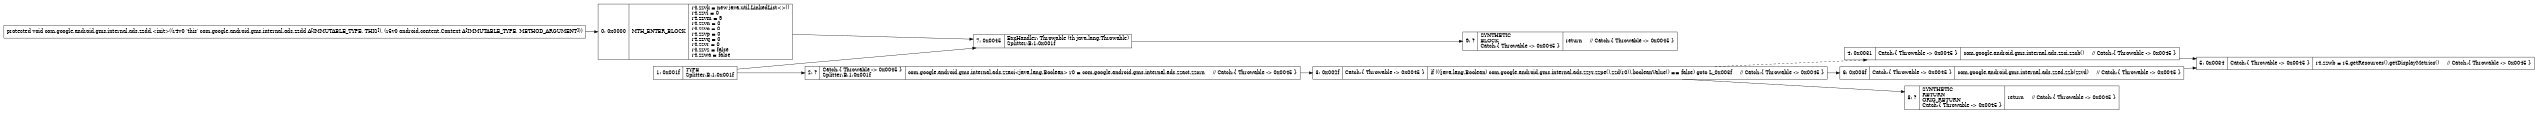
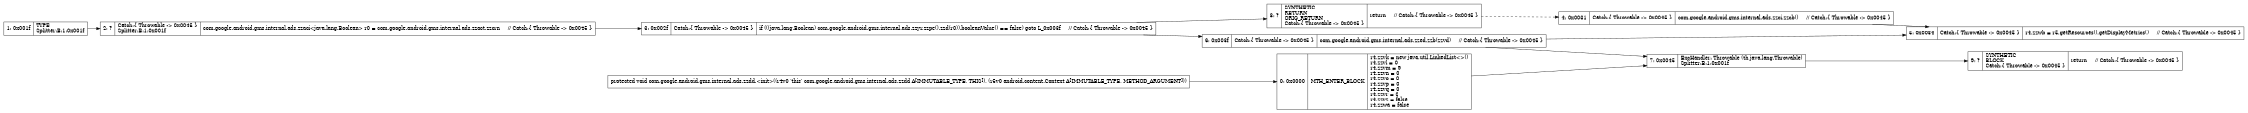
(855, 59) -> (1564, 52)
(1789, 63) -> (1518, 17)
